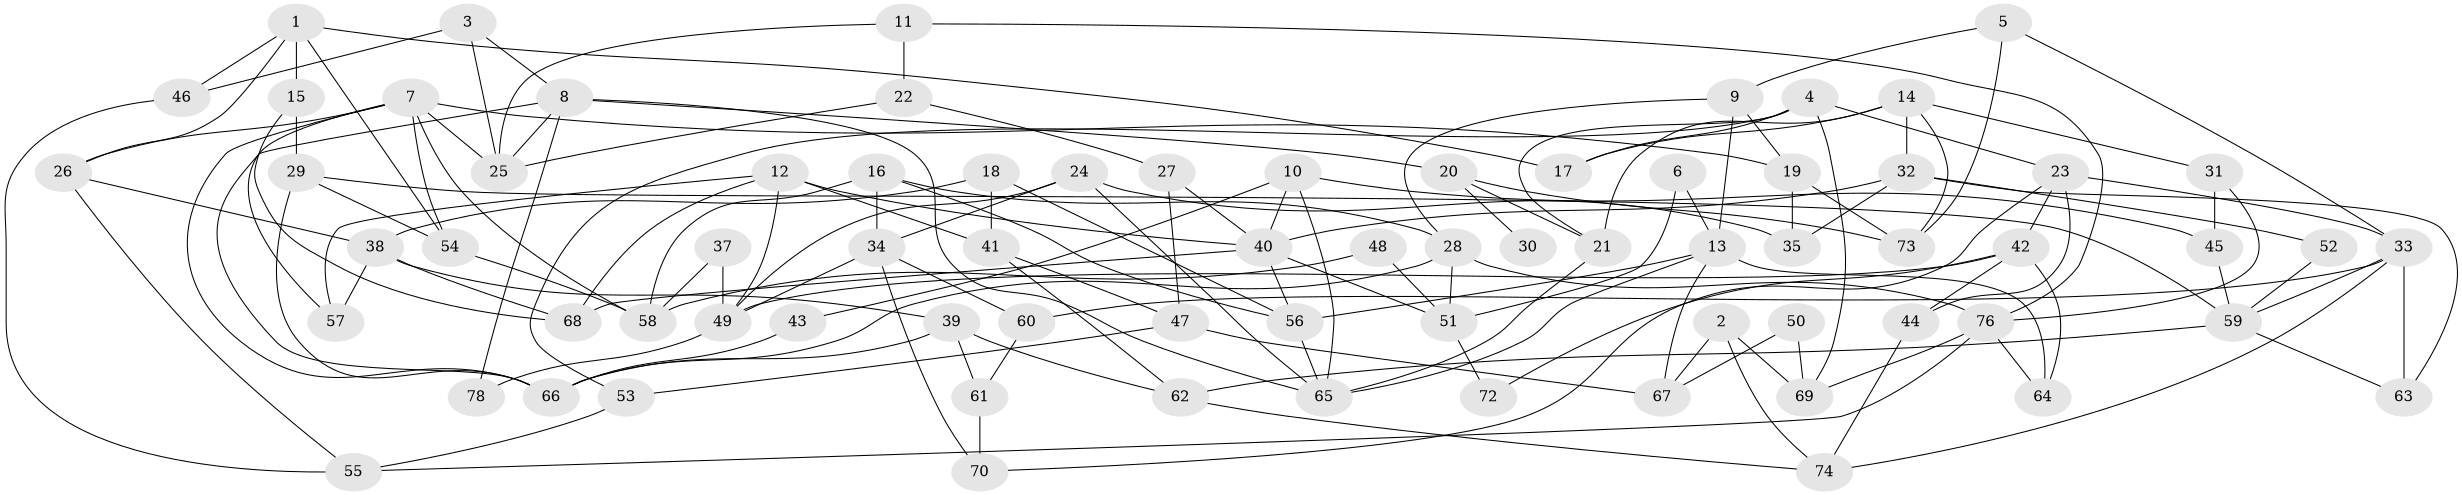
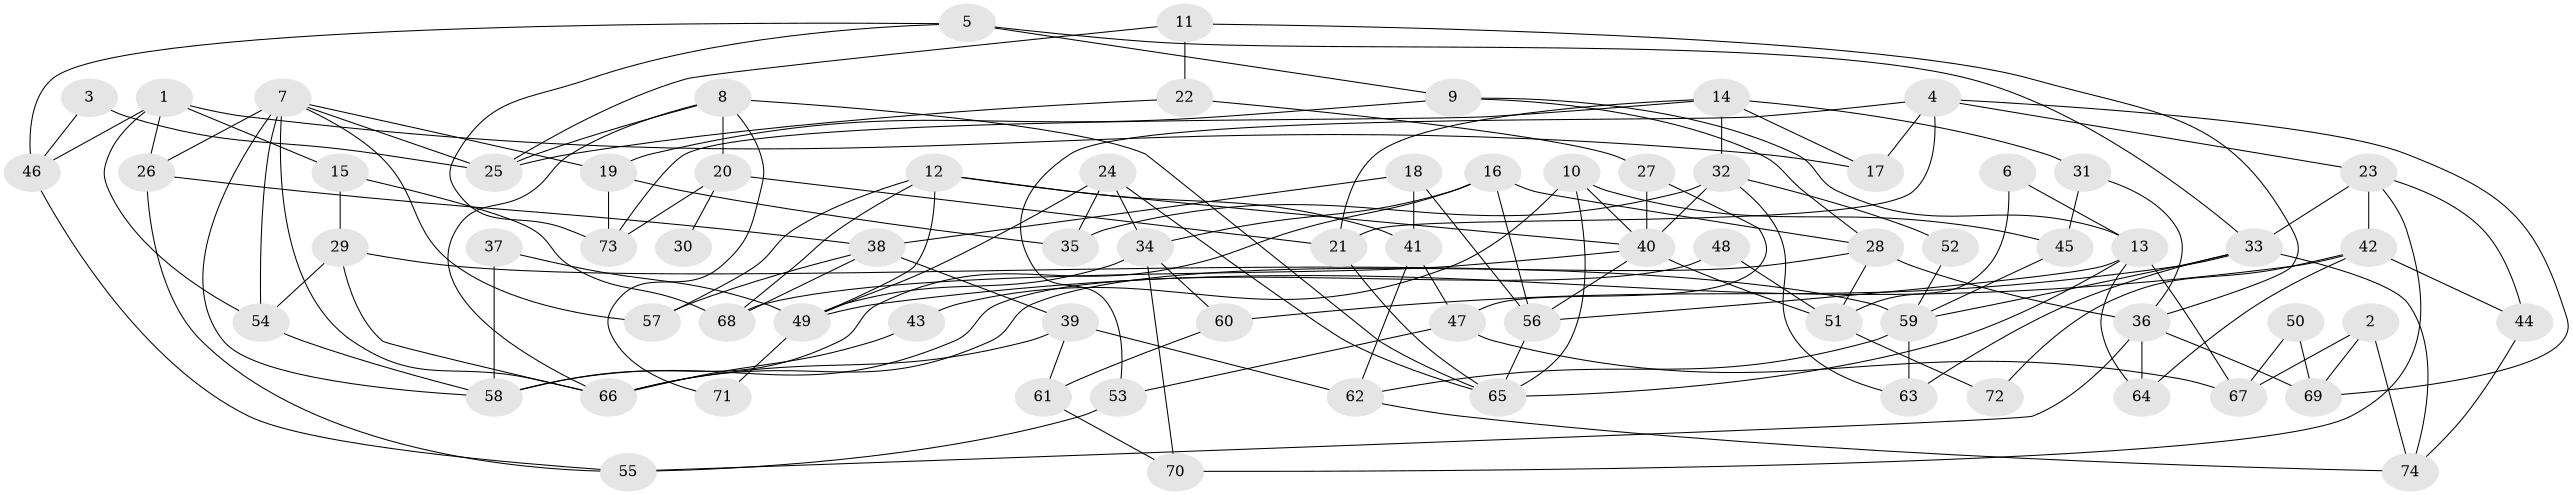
none -> (453, 29)
(516, 60) -> none
(1986, 322) -> (2142, 322)
(476, 397) -> (723, 397)
